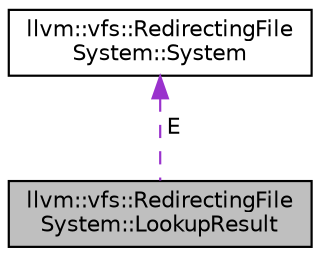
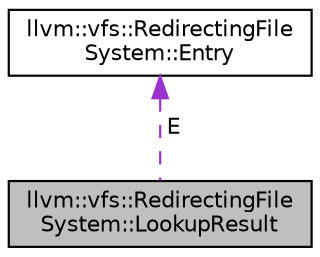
(160, 43) -> (160, 43)
